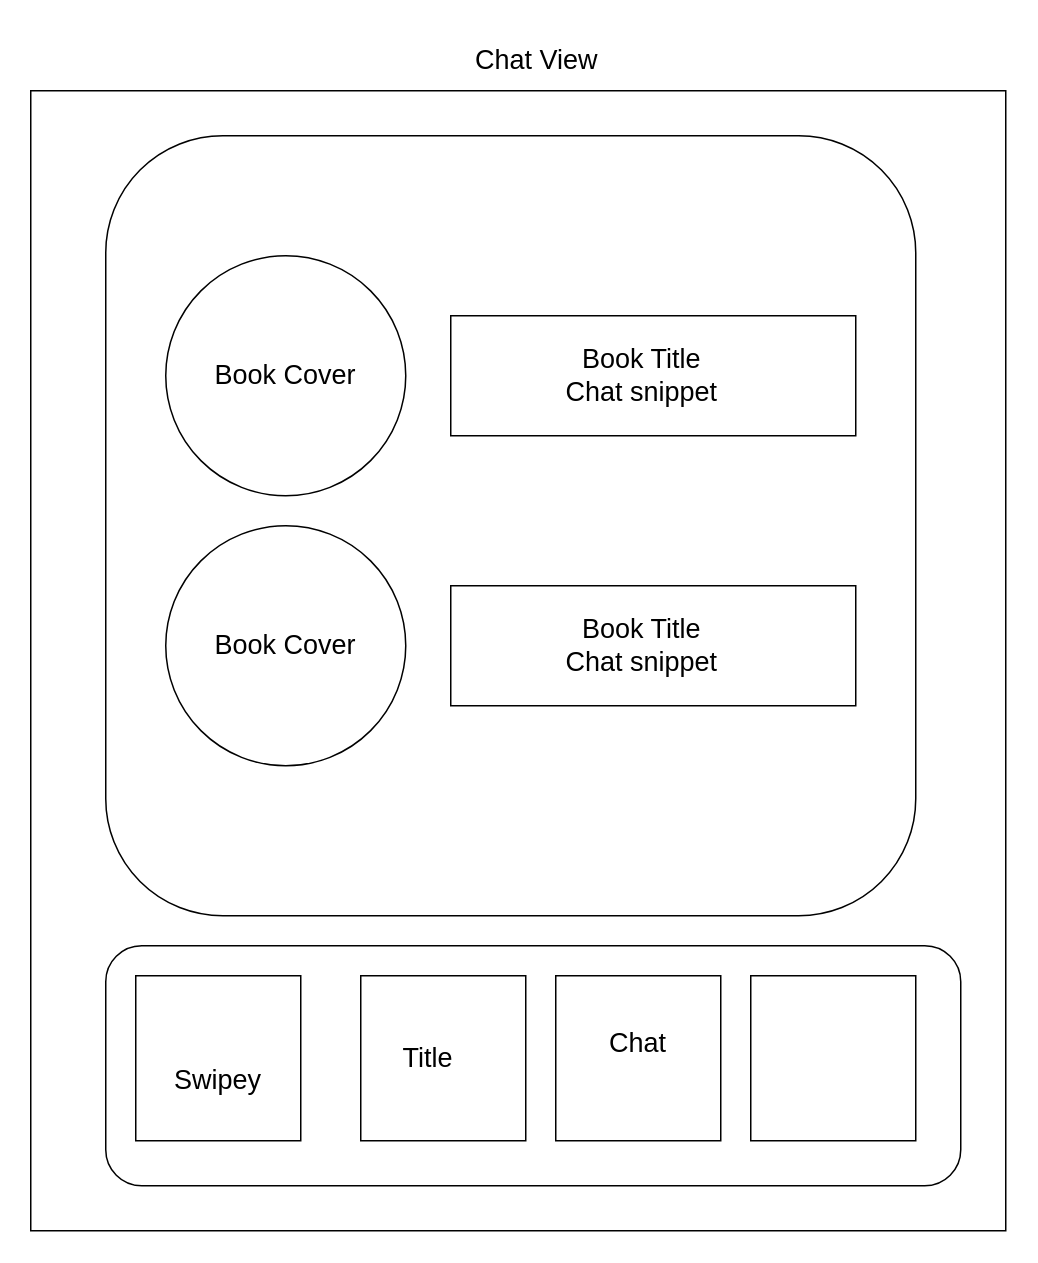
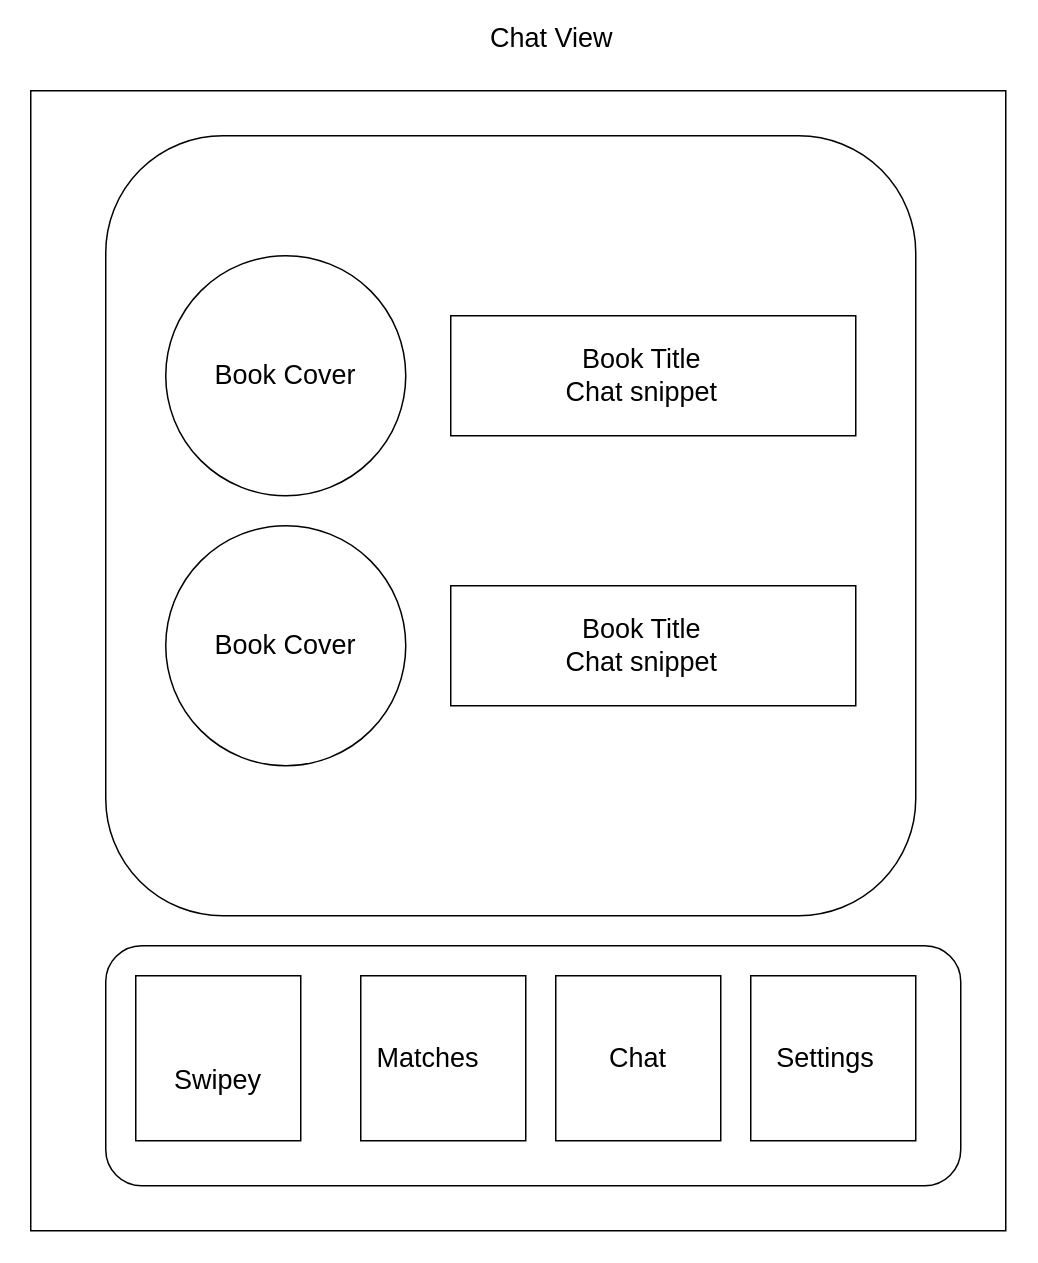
(537, 61) -> (552, 38)
(638, 1043) -> (638, 1058)
(428, 1058) -> (428, 1058)
none -> (826, 1058)
